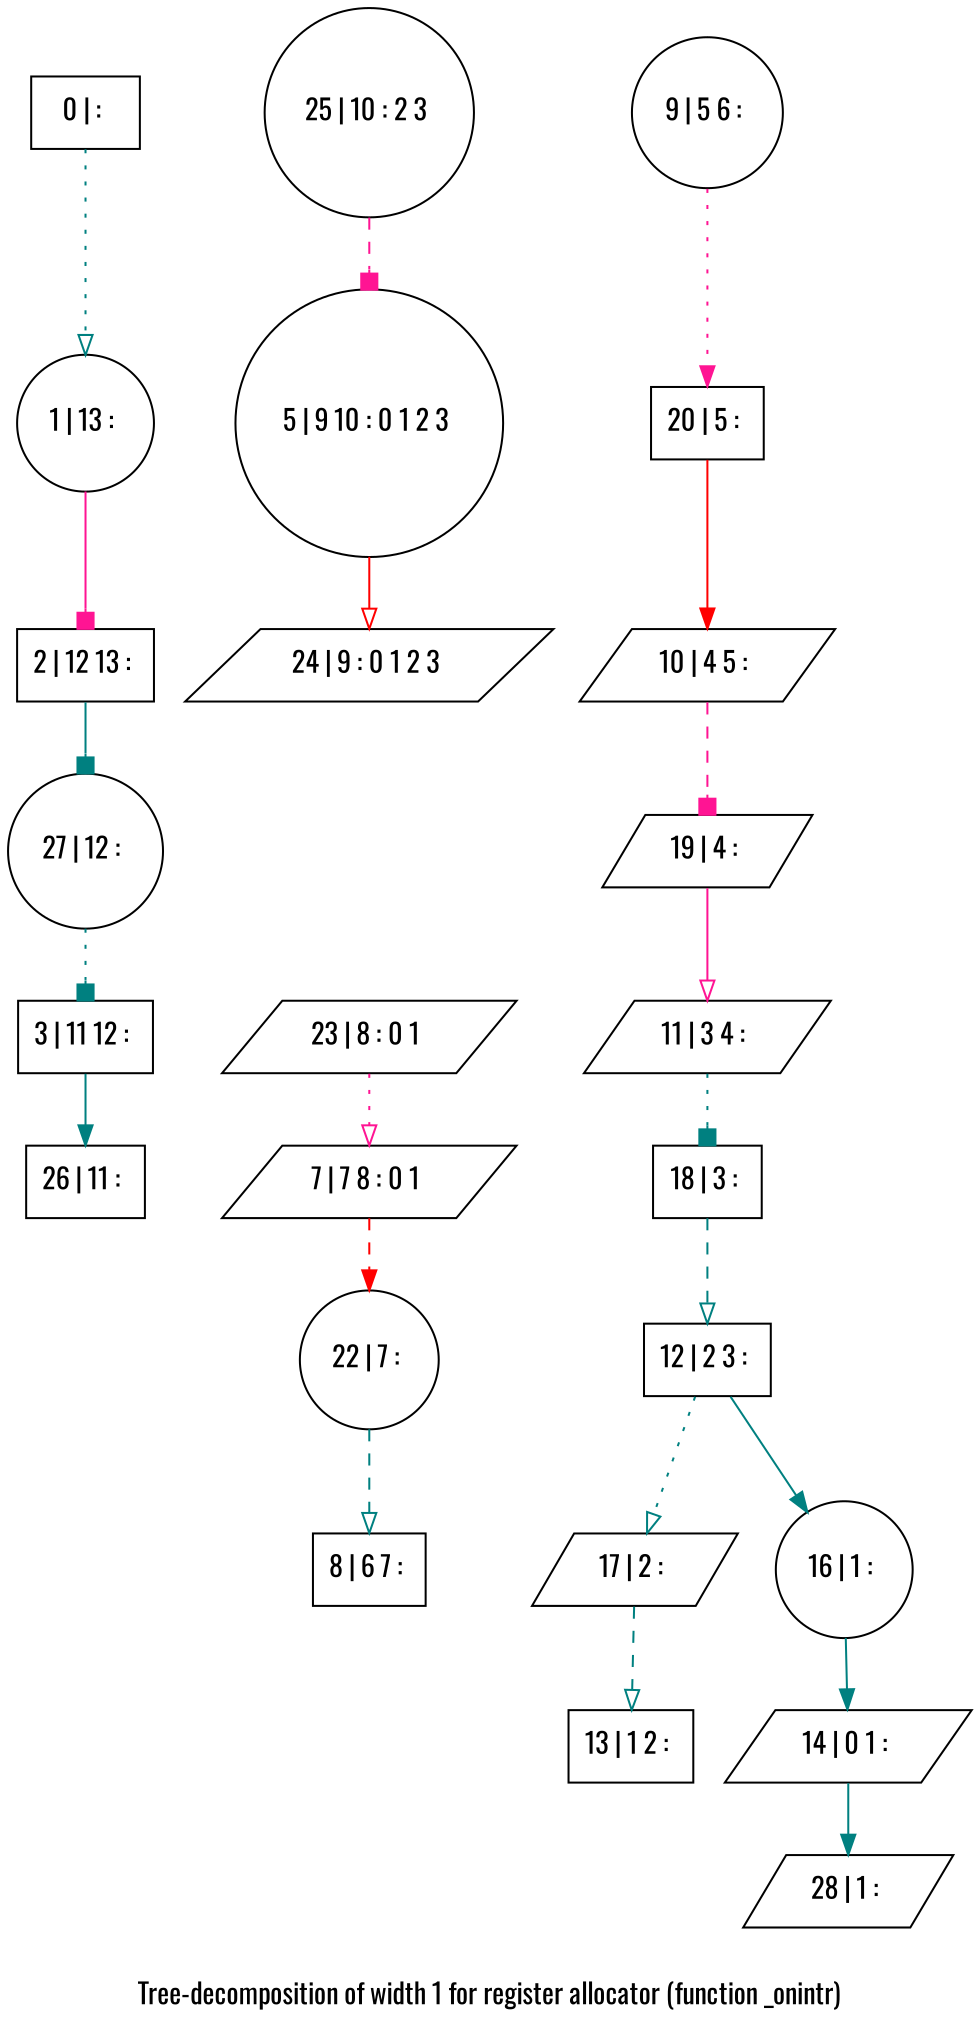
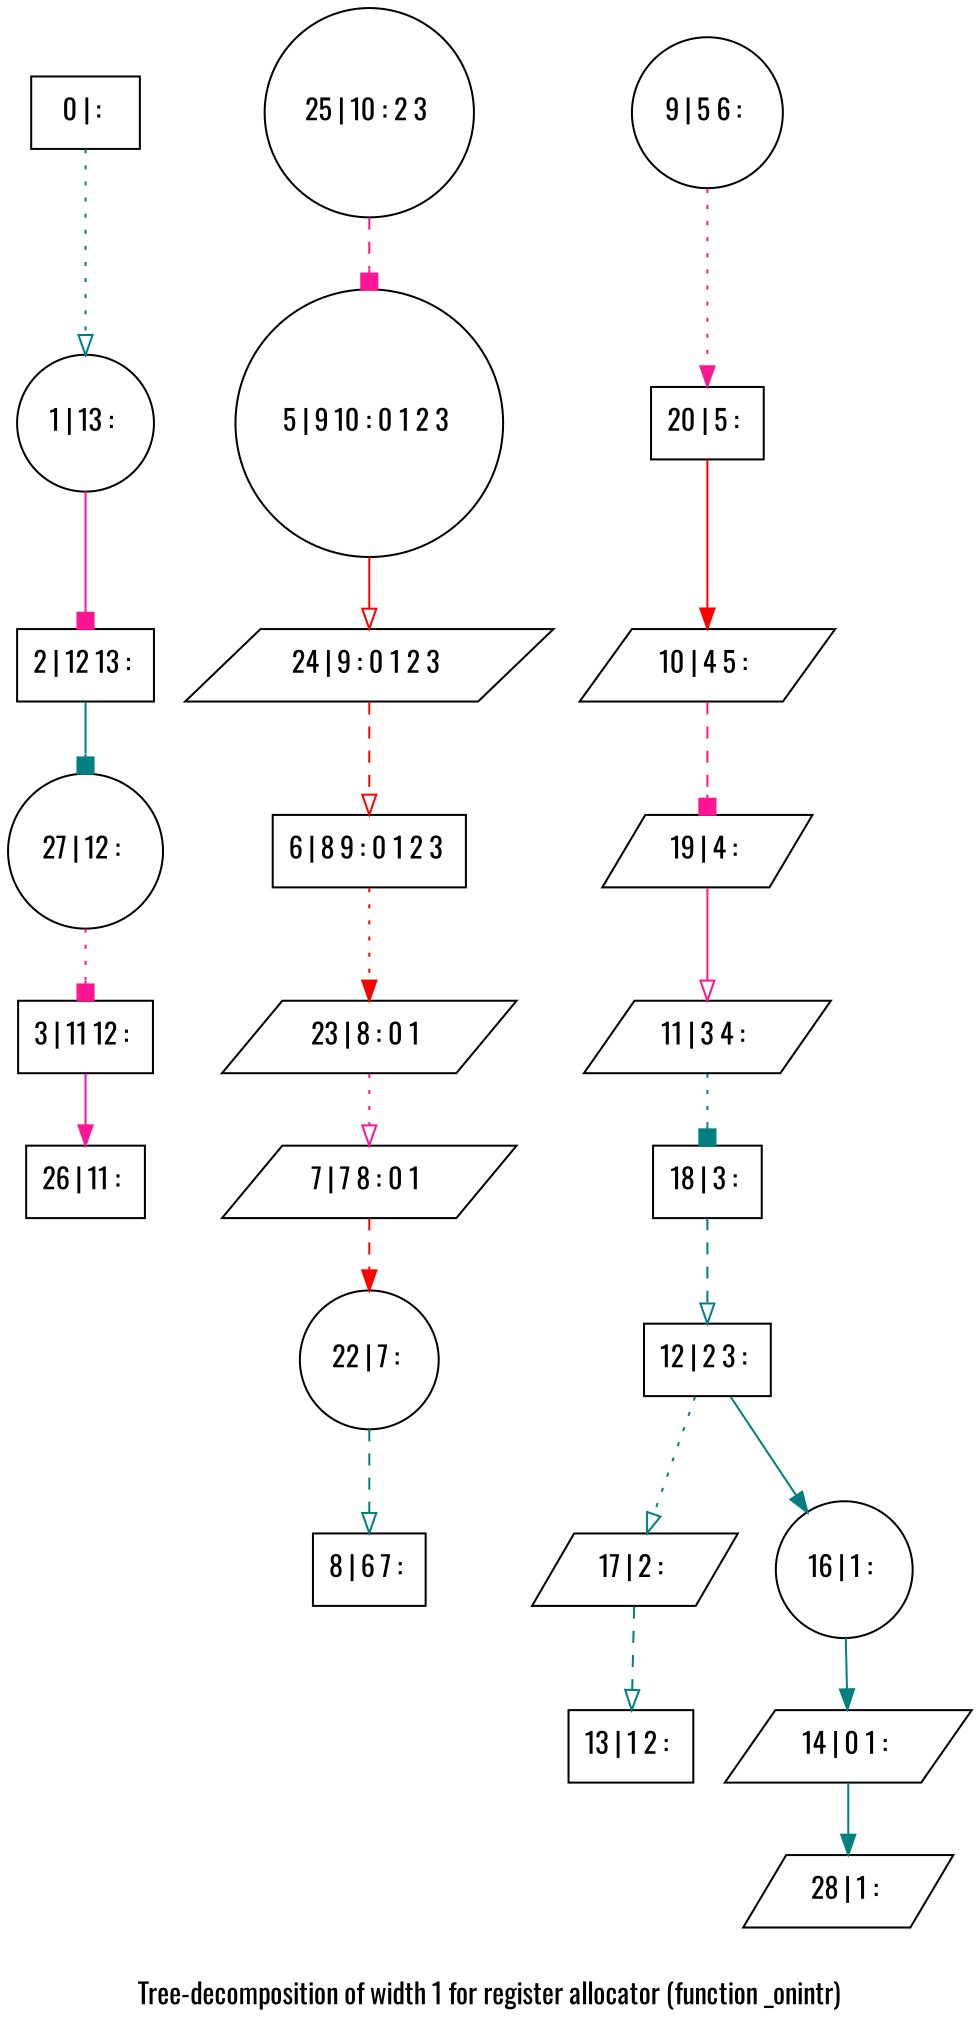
none -> (369, 851)
(86, 954) -> (86, 954)
(86, 1100) -> (86, 1100)
